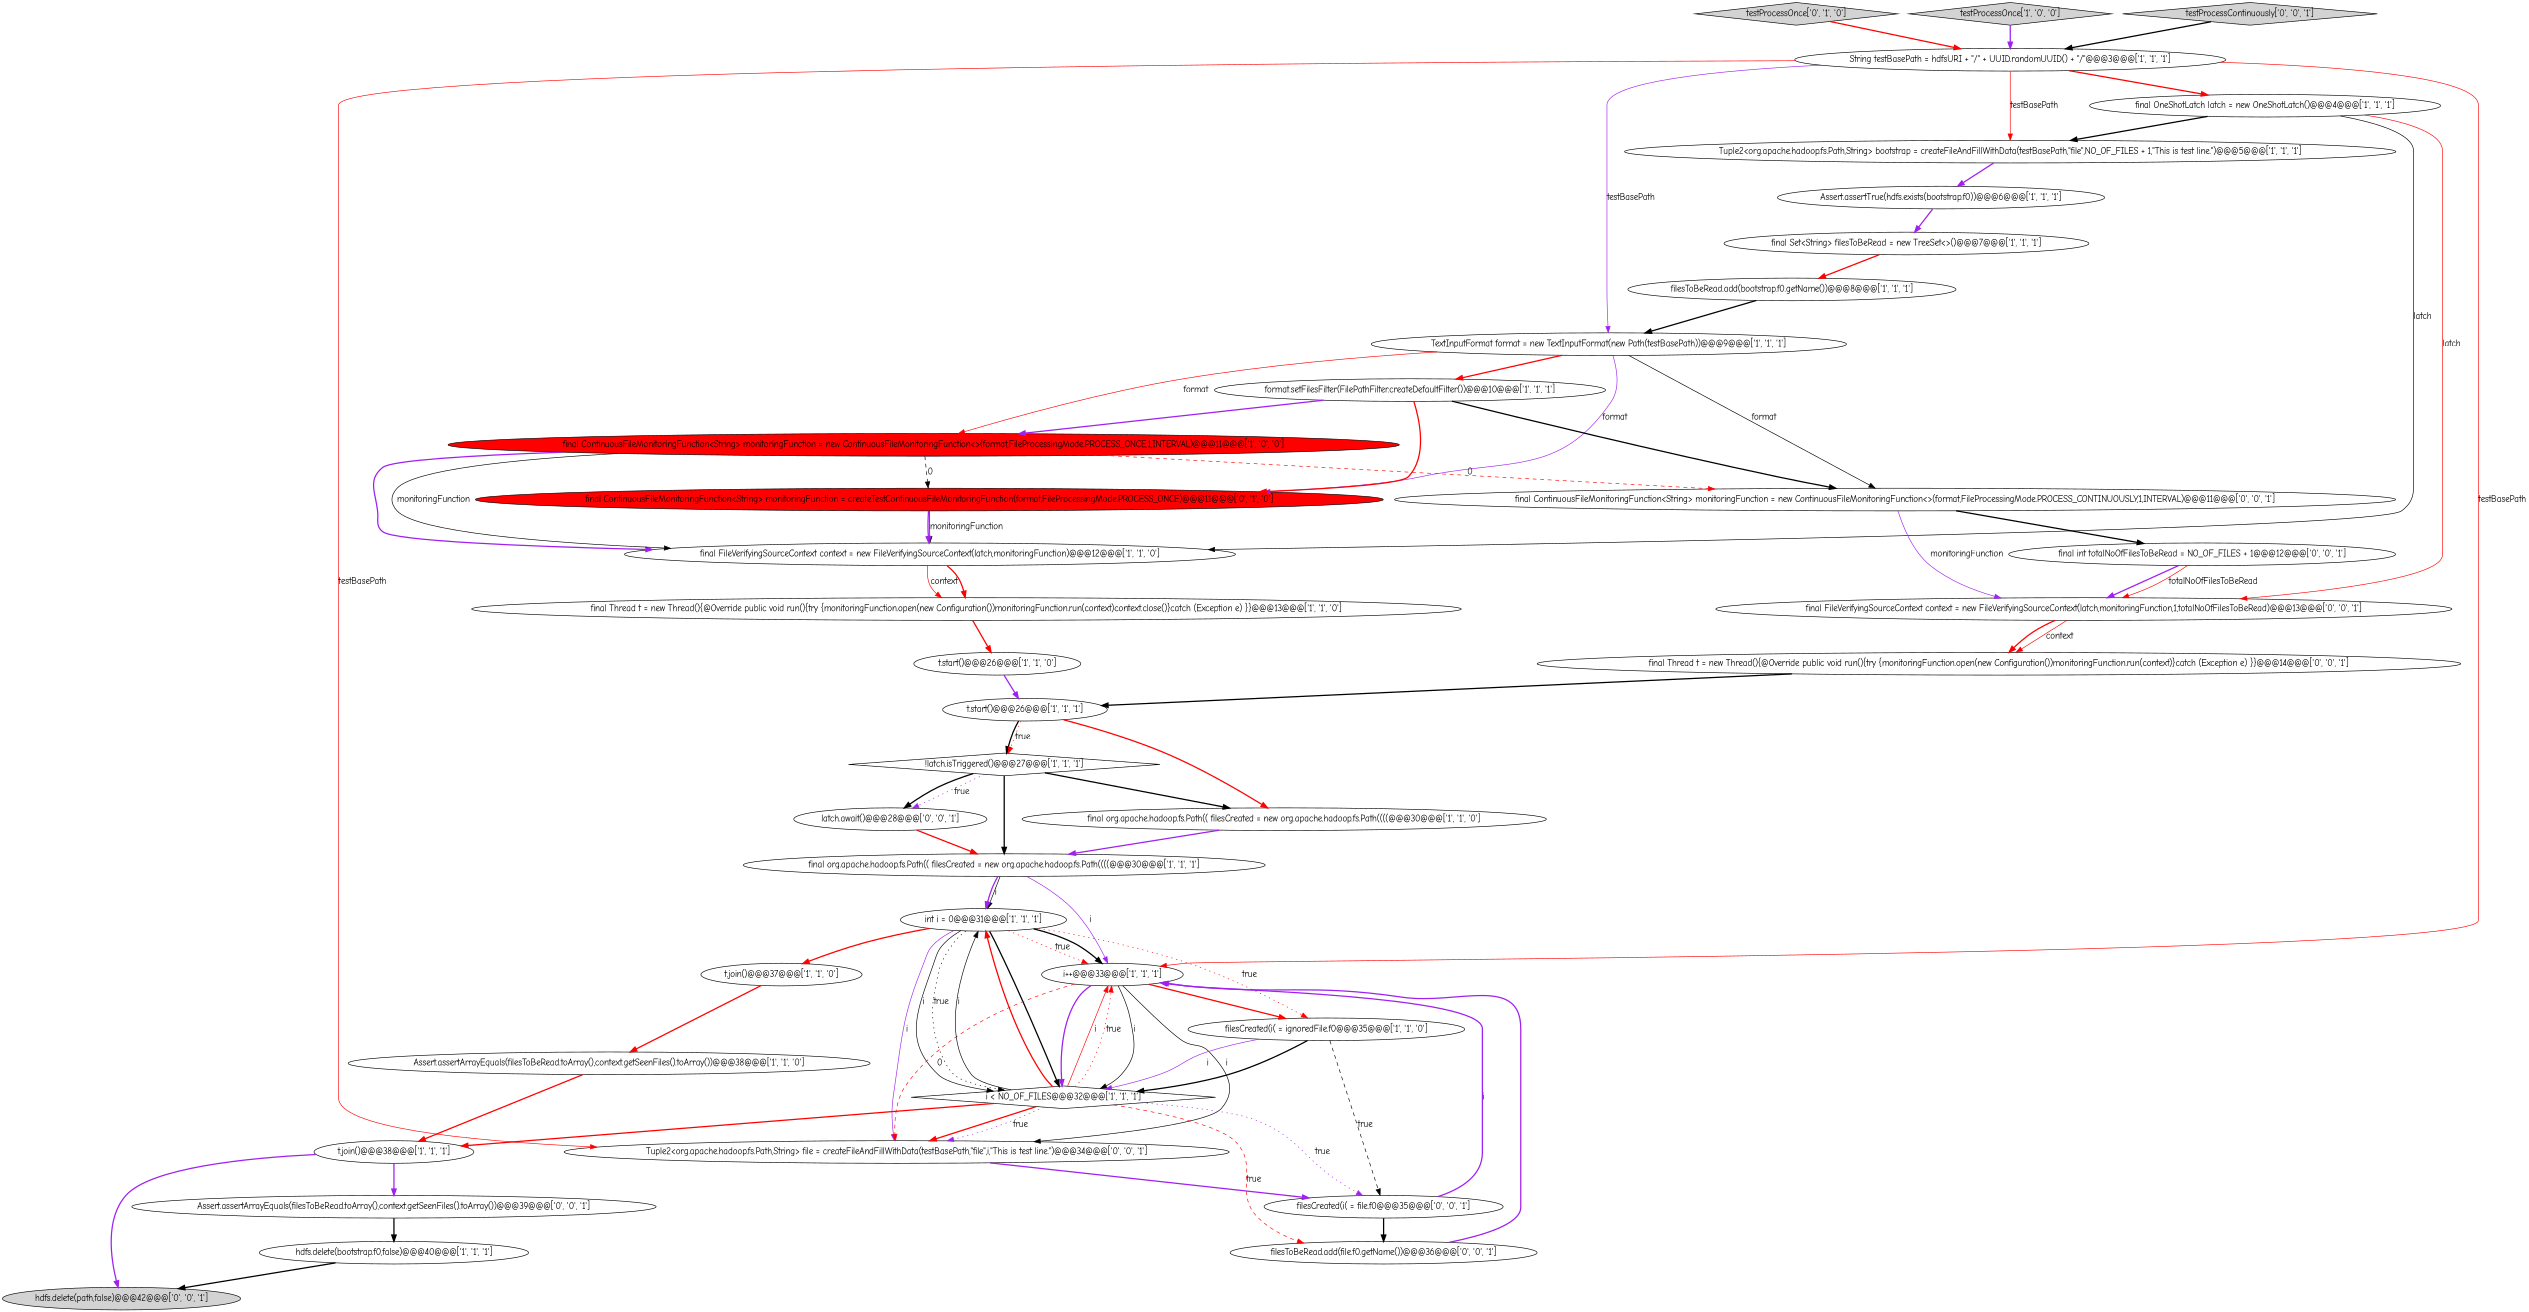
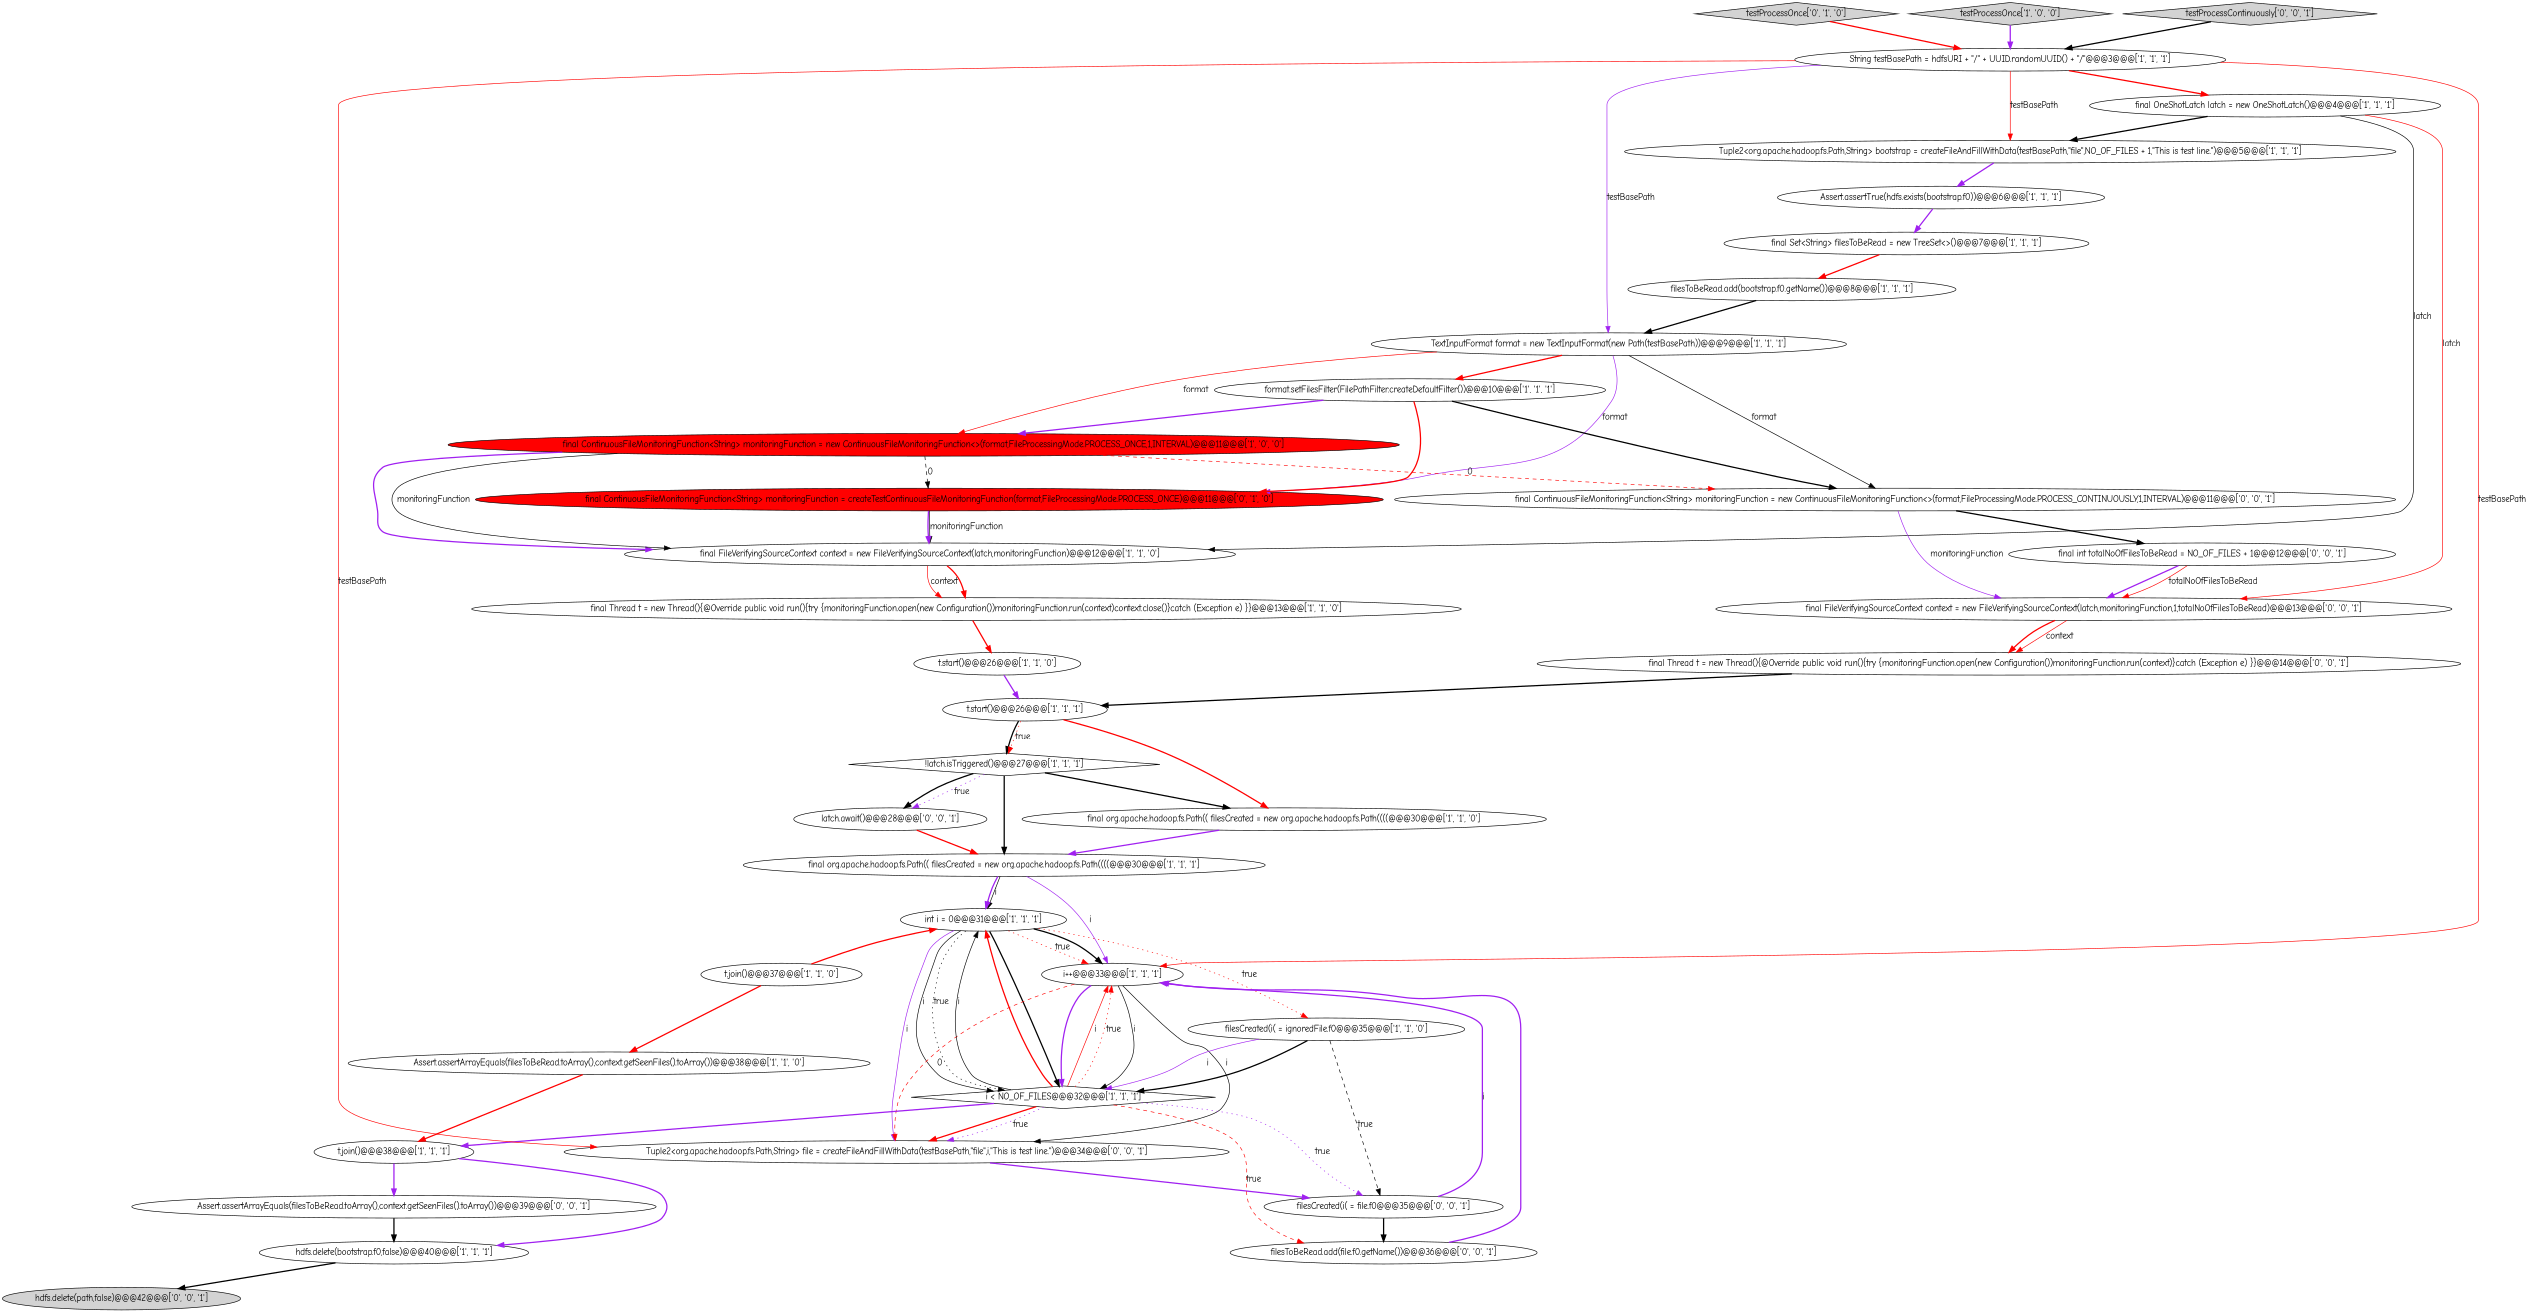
(868, 942) -> (870, 944)
(1214, 1001) -> none
(731, 1124) -> (731, 1124)
(174, 1173) -> (653, 1190)
